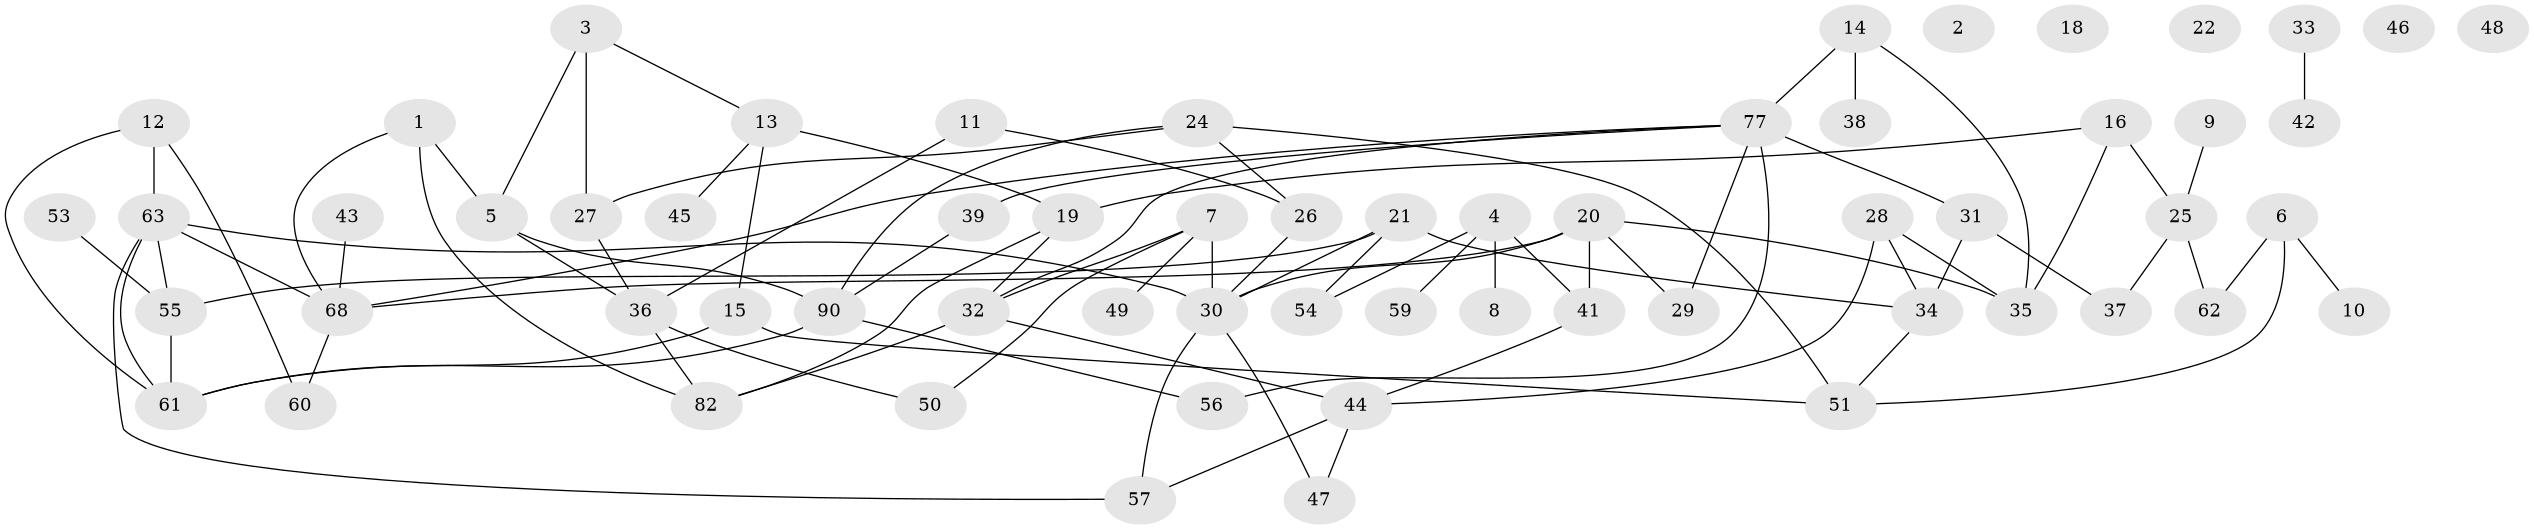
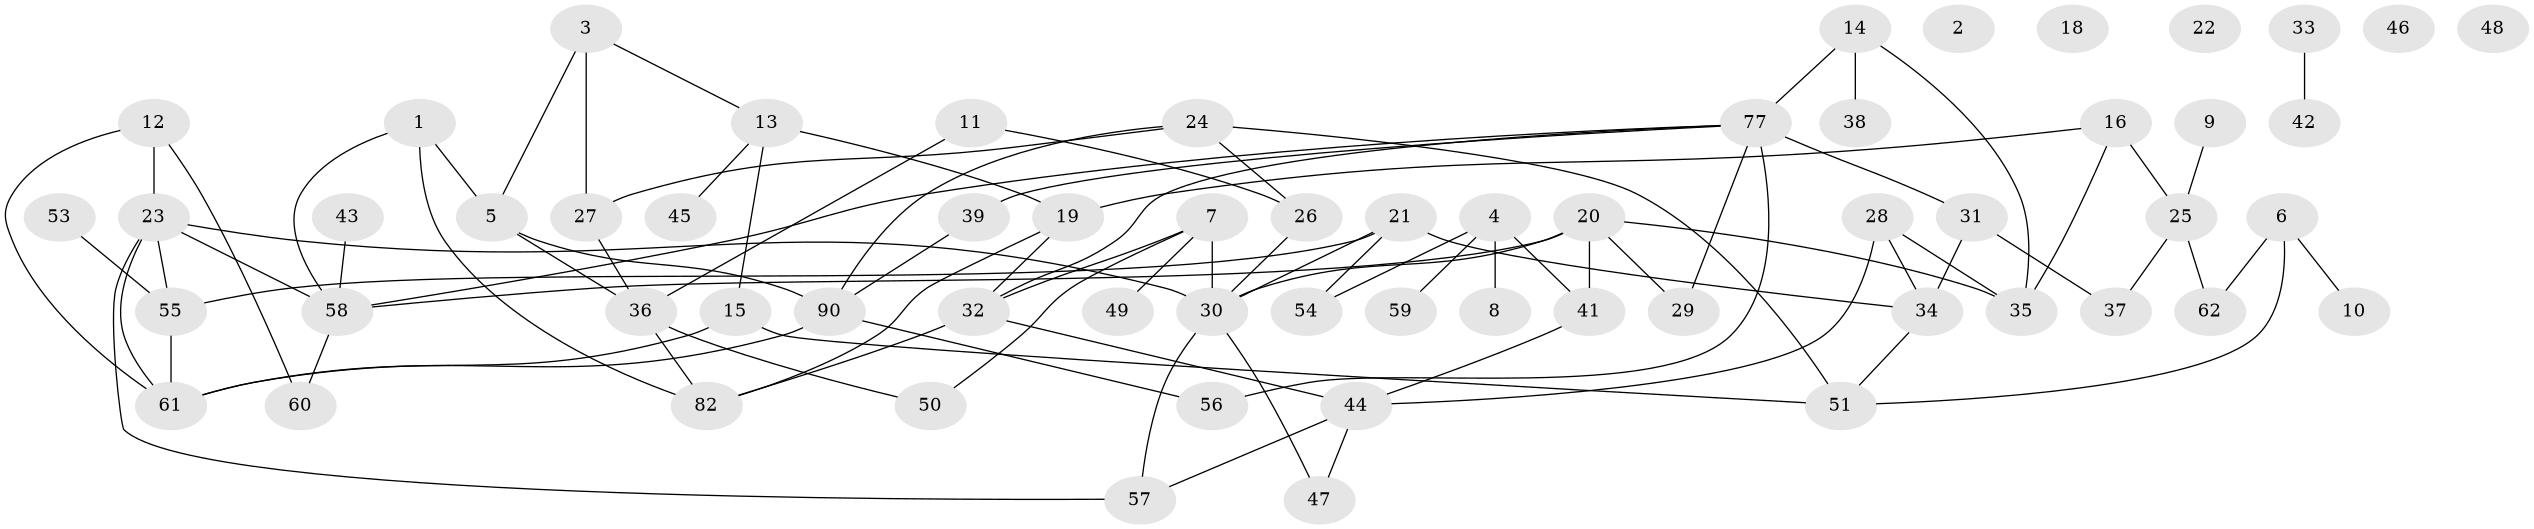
(154, 217) -> (154, 217)
(337, 312) -> (337, 312)
